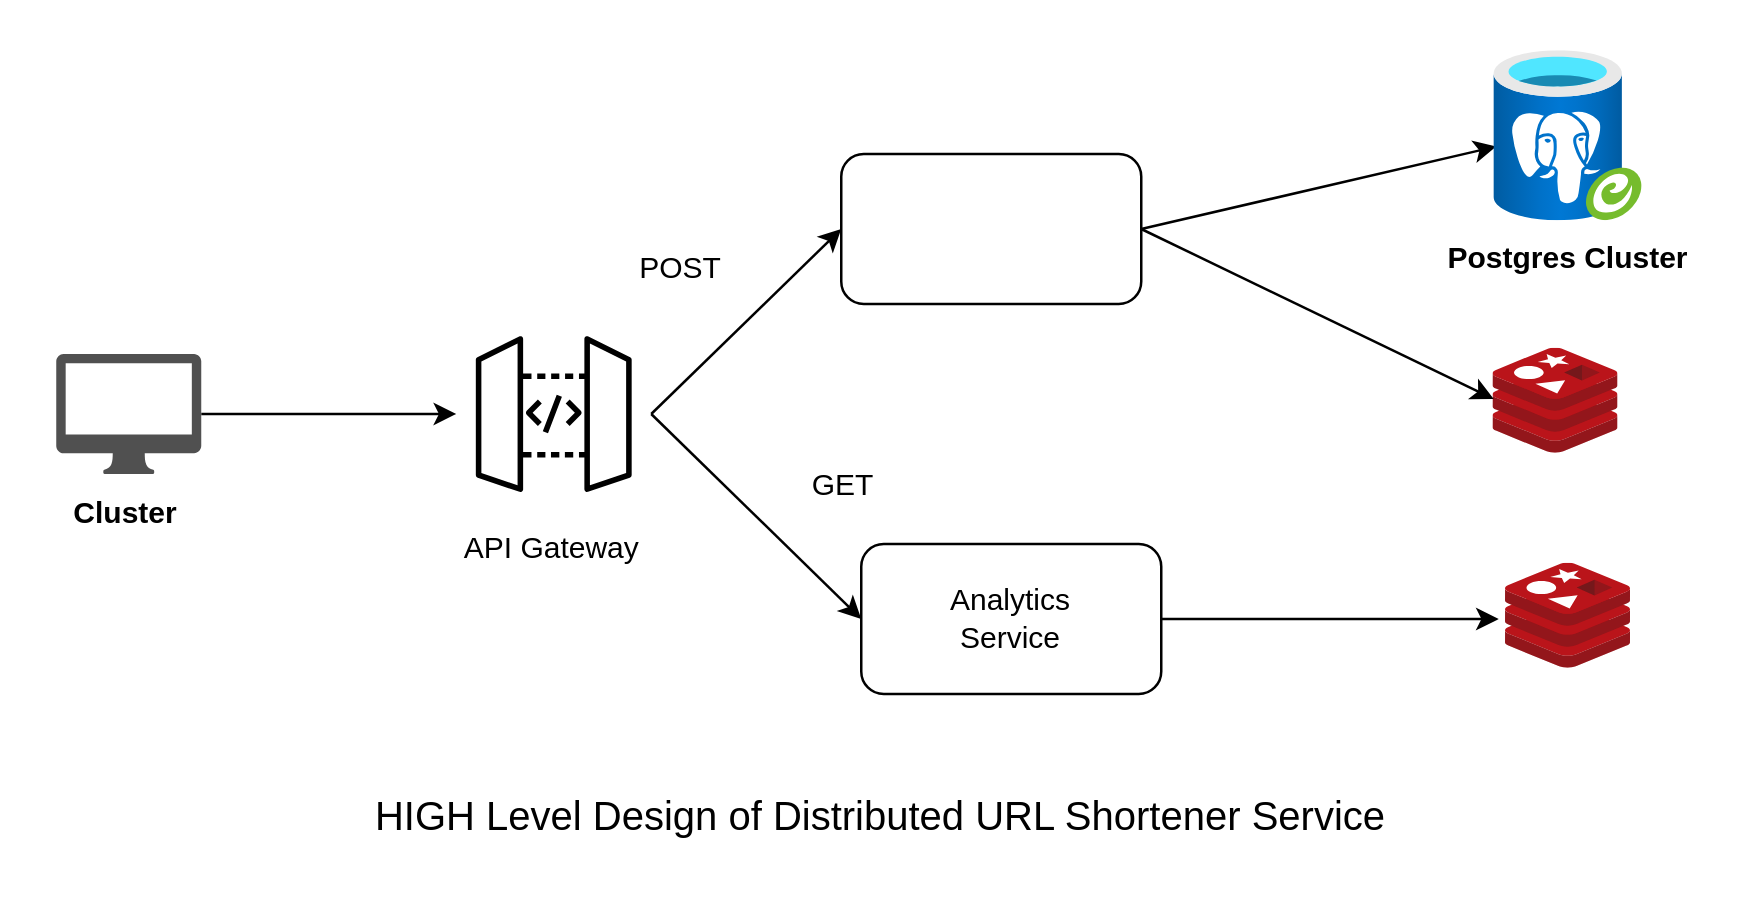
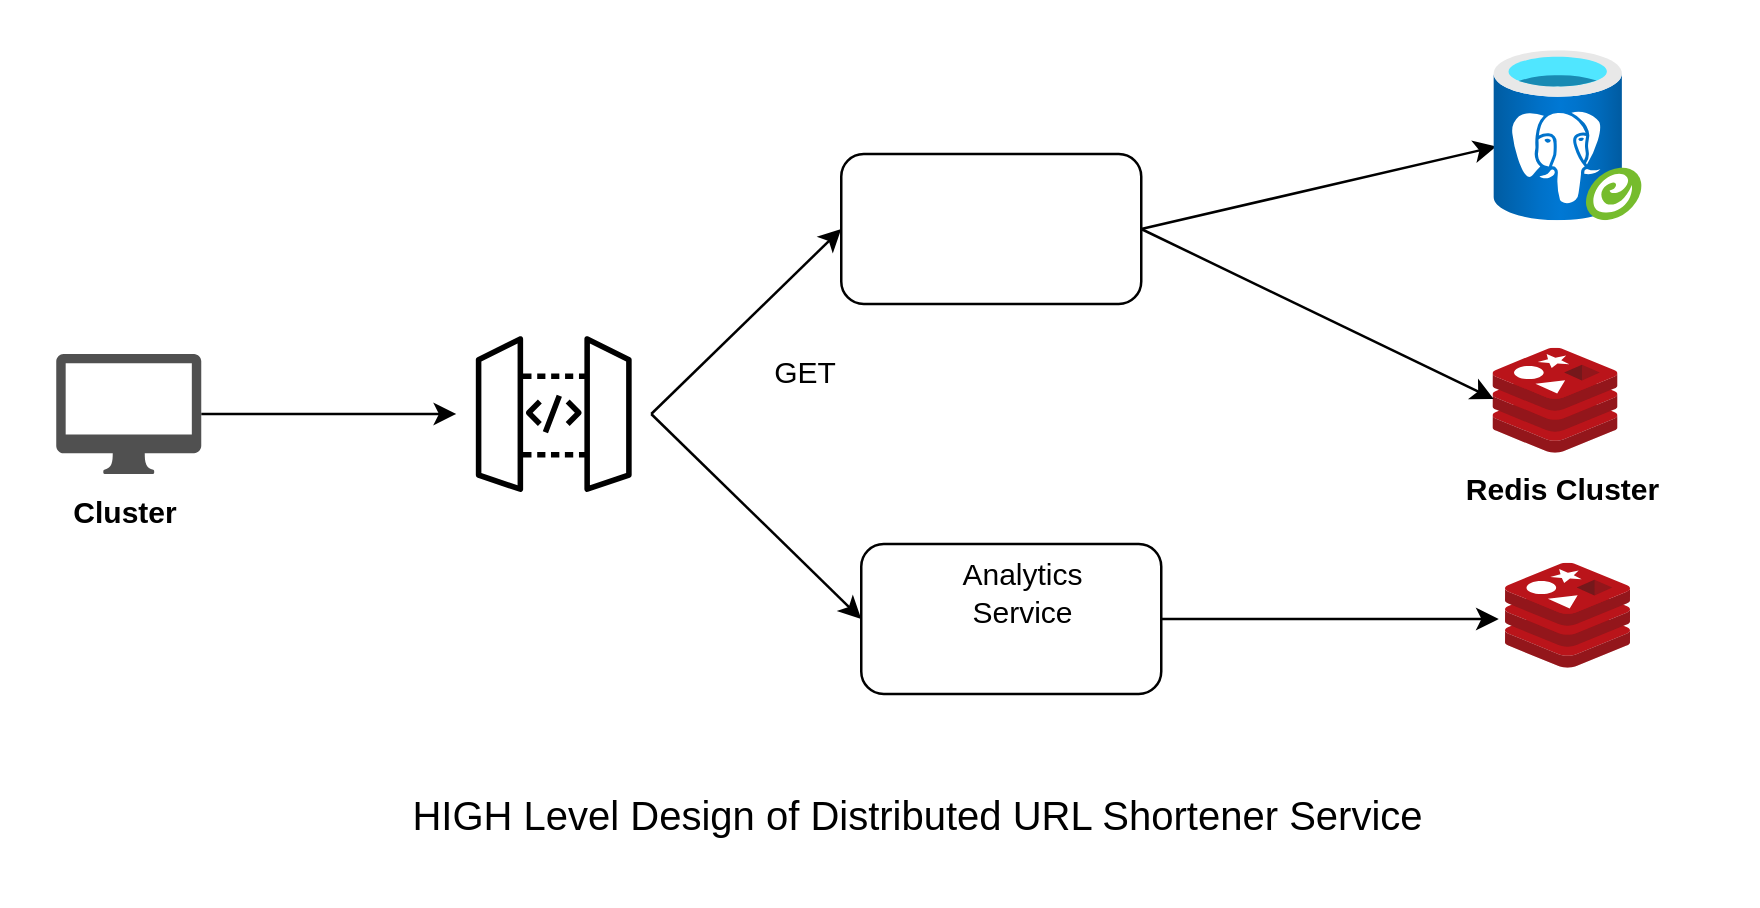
(1569, 259) -> none
(681, 268) -> none
(844, 486) -> (806, 374)
none -> (1564, 491)
(553, 549) -> none
(1011, 619) -> (1024, 594)
(881, 816) -> (919, 816)
